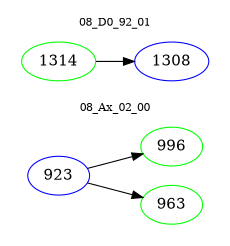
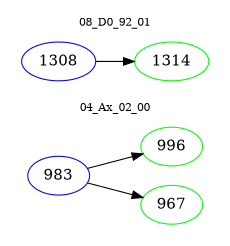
(110, 61) -> (110, 61)
(115, 108) -> (115, 108)
(59, 176) -> (59, 176)
(172, 205) -> (172, 205)
